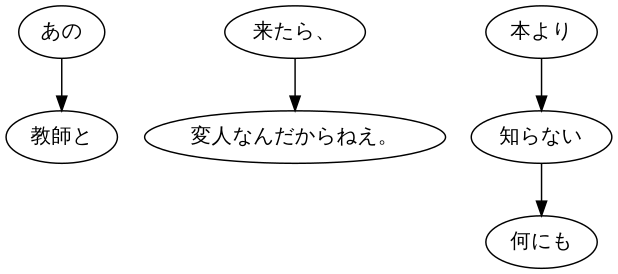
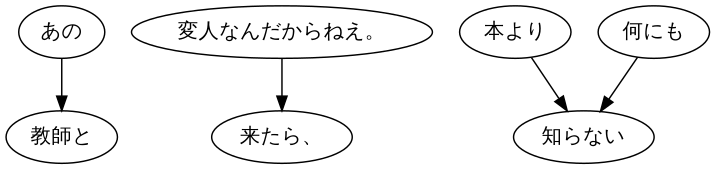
(295, 77) -> (282, 77)
(542, 182) -> (623, 78)
